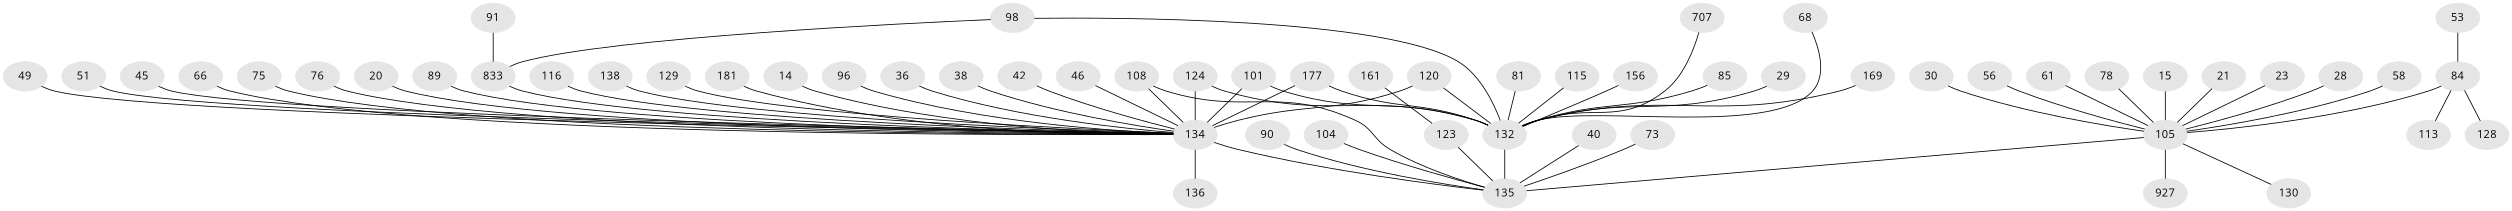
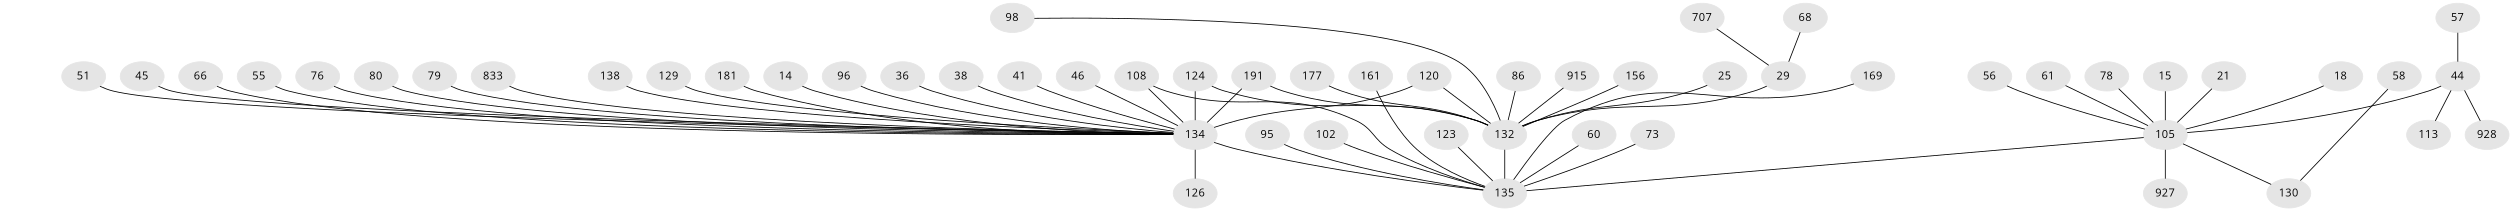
(493, 18) -> none
(2458, 18) -> (2458, 18)
(749, 34) -> none
(25, 76) -> none
(259, 76) -> (259, 76)
(376, 76) -> (376, 76)
(435, 76) -> (435, 76)
(552, 76) -> none
(1020, 76) -> (1020, 76)
(1254, 76) -> (1254, 76)
(1519, 76) -> (1519, 76)
(1577, 76) -> (1577, 76)
(1725, 76) -> (1725, 76)
(1931, 76) -> none
(2282, 76) -> none
(2341, 76) -> (2341, 76)
(2458, 76) -> (2458, 76)
(1663, 92) -> (1743, 47)
(1400, 99) -> (1419, 151)
(1714, 106) -> (1659, 93)
(1250, 108) -> none
(2286, 114) -> (2344, 135)
(1700, 117) -> (1794, 47)
(1268, 135) -> (1268, 135)
(1326, 135) -> (1326, 135)
(1594, 135) -> (1594, 135)
(2487, 135) -> (2487, 135)
(1195, 193) -> (1195, 193)
